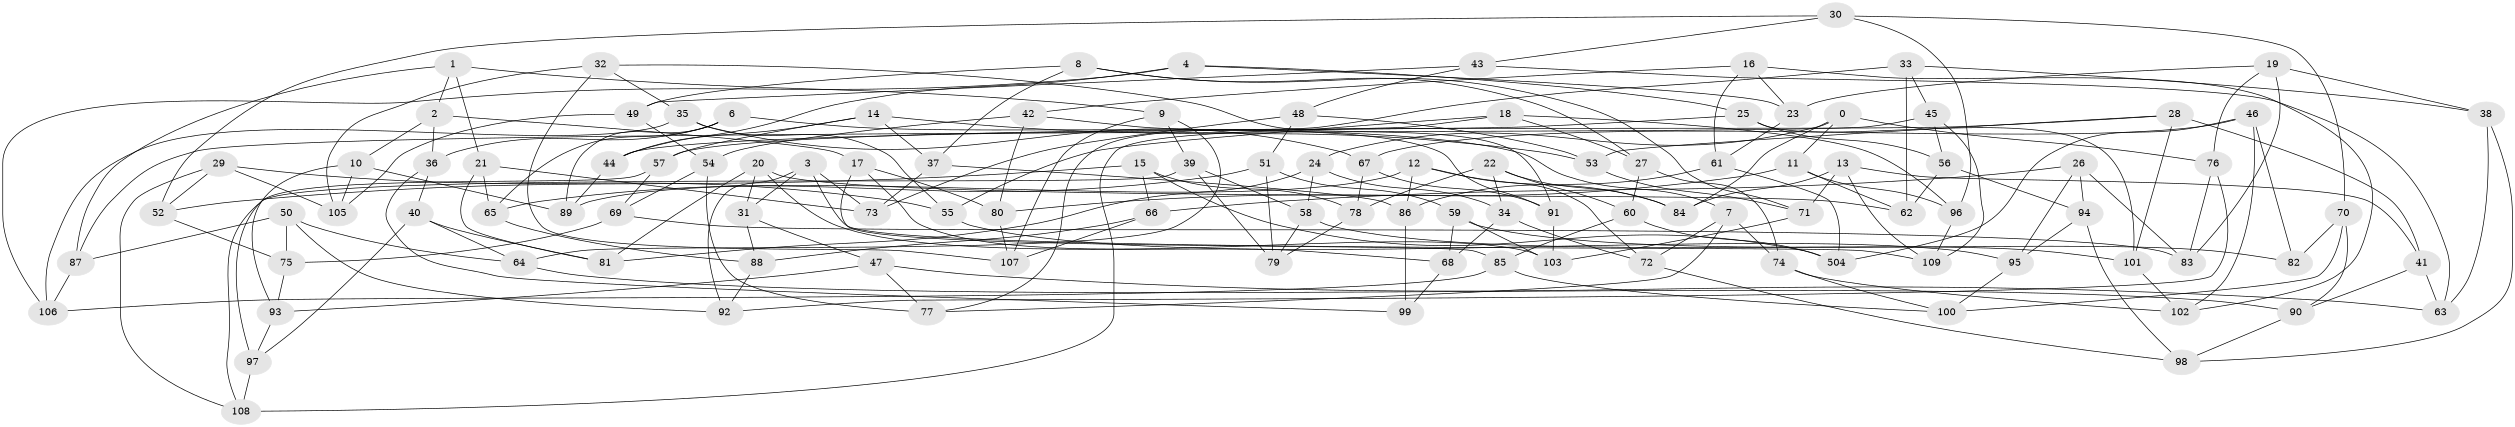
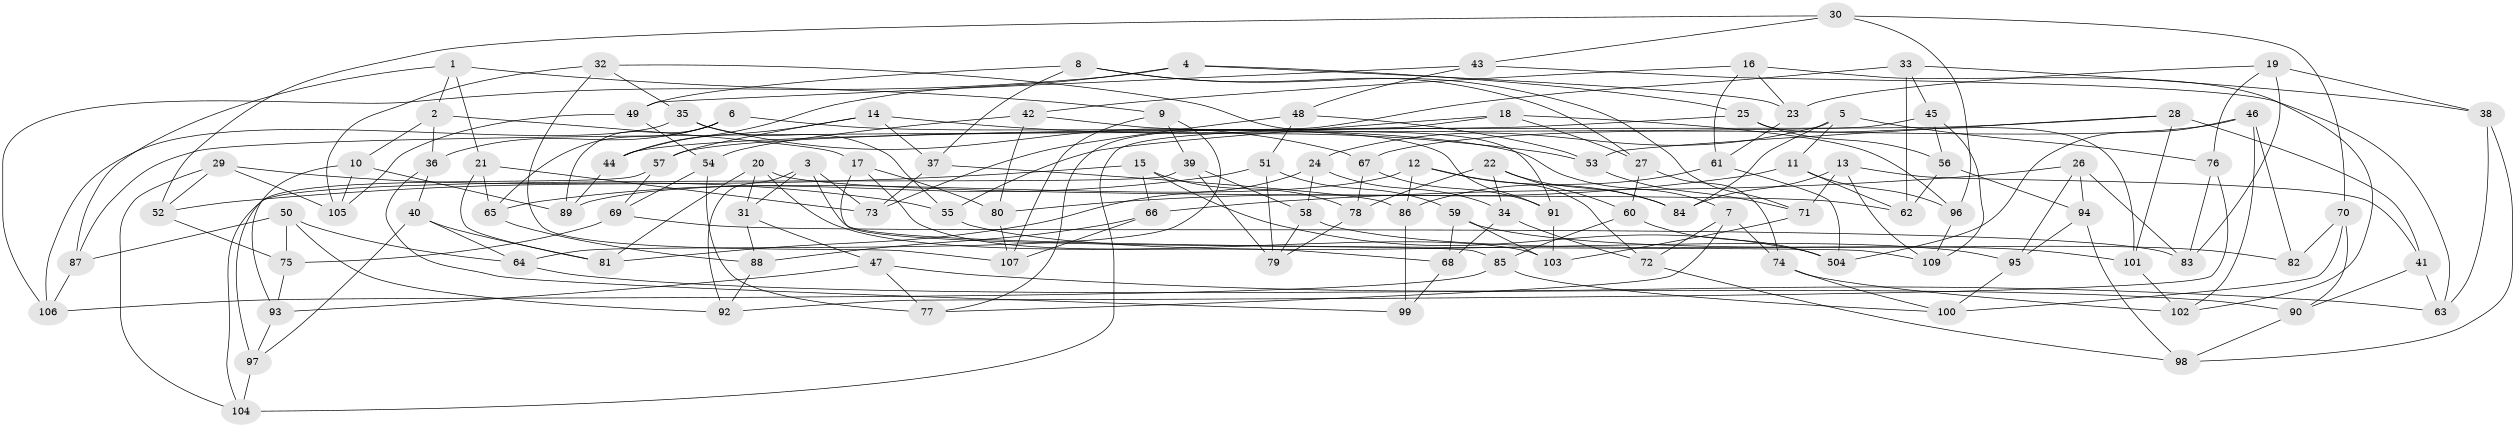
(1843, 114) -> (1843, 114)
(241, 412) -> (241, 412)
